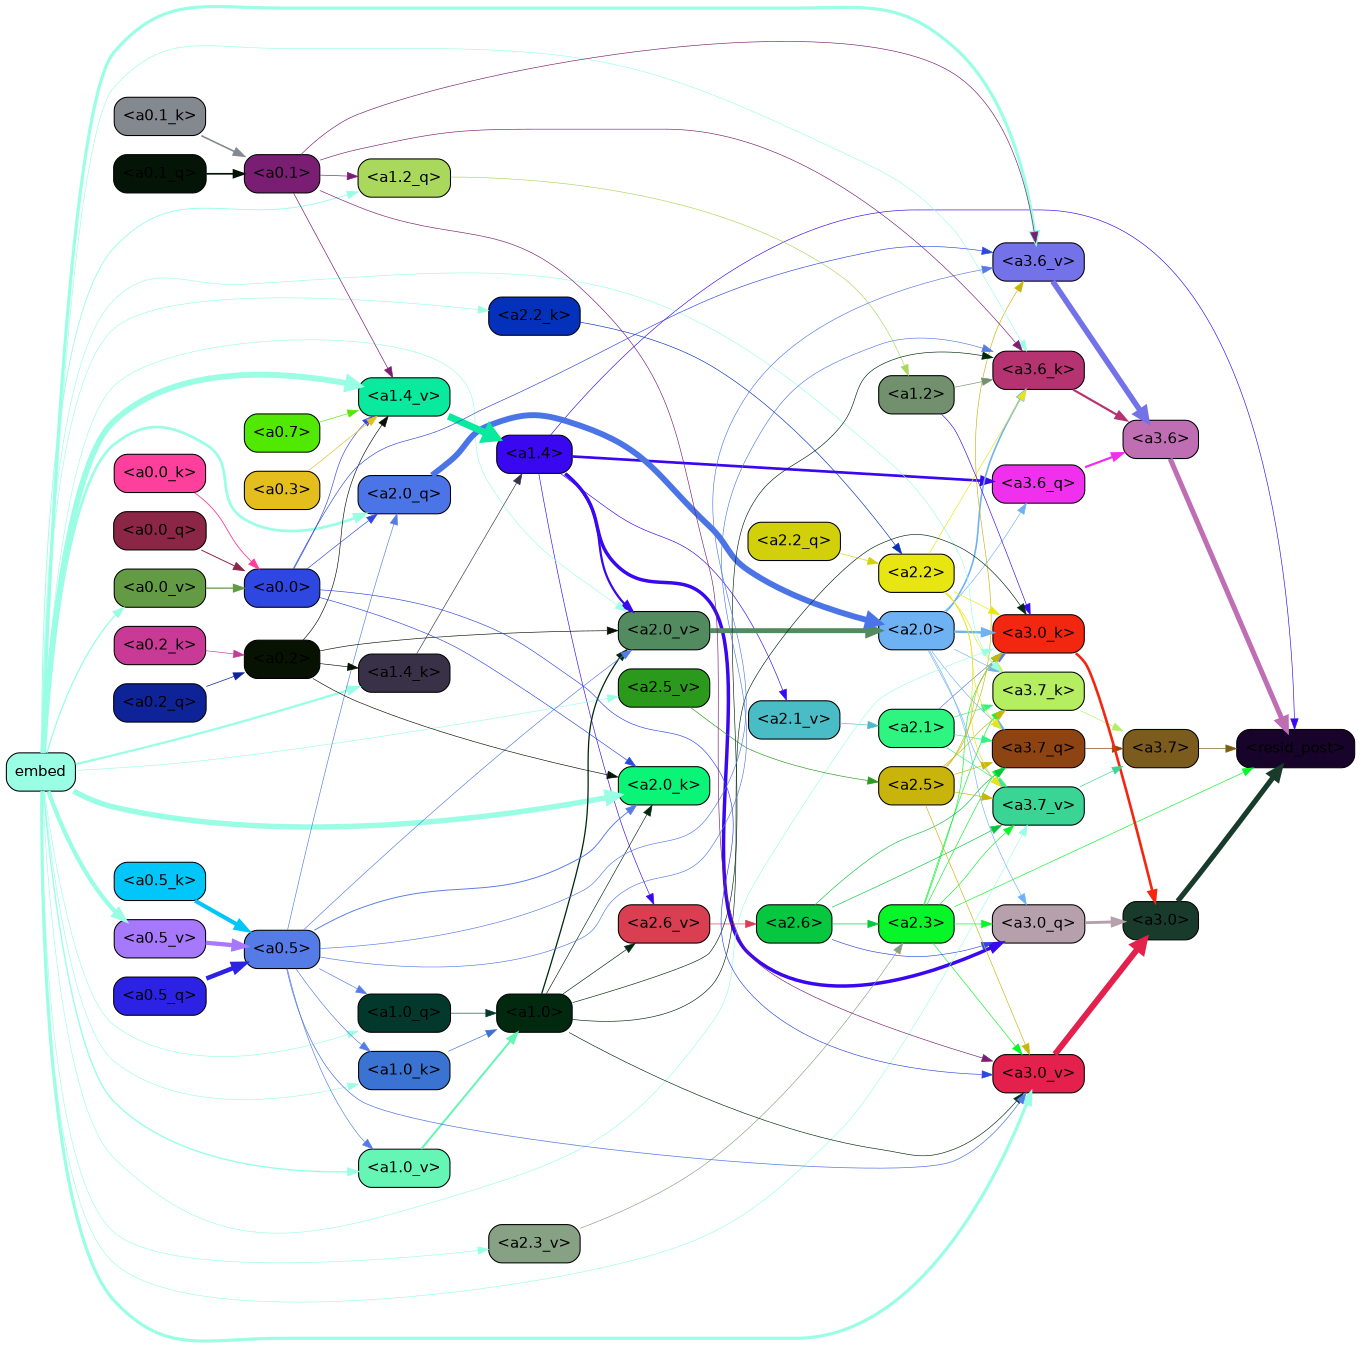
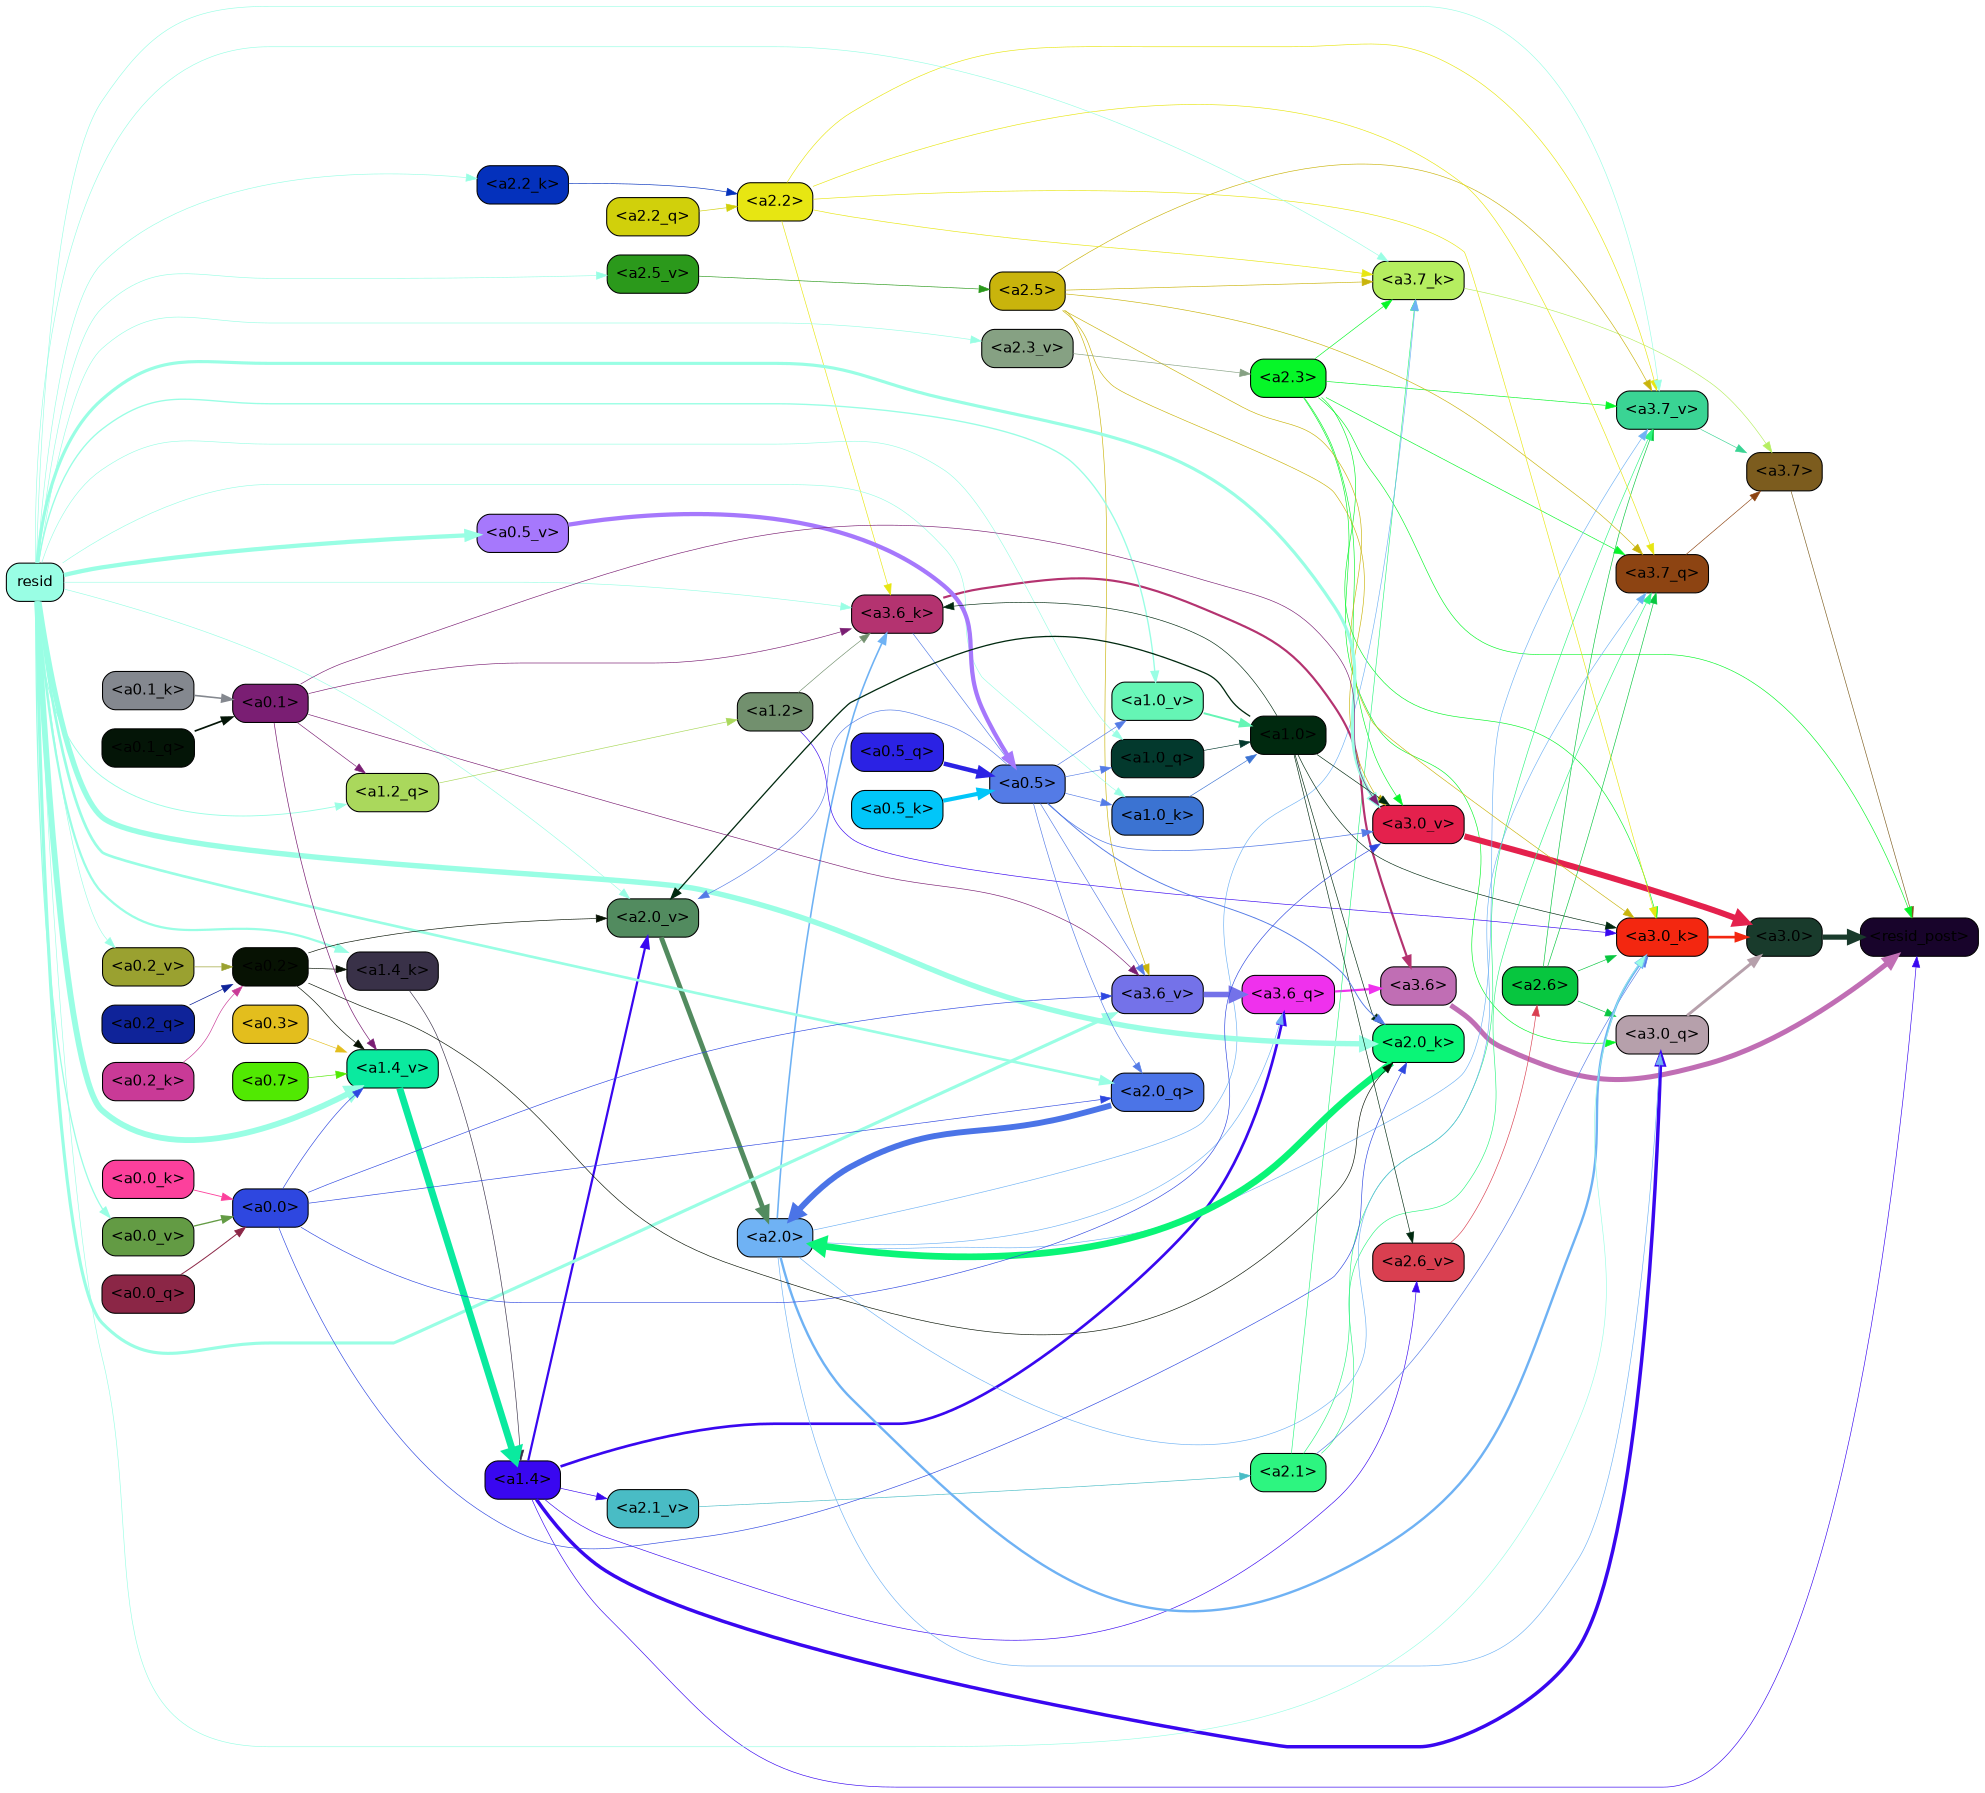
(1097, 346) -> (1217, 994)
(41, 772) -> (35, 582)
(704, 856) -> (959, 695)
(850, 924) -> (1592, 965)
(907, 956) -> (1592, 1007)
none -> (148, 967)
none -> (1262, 1176)
